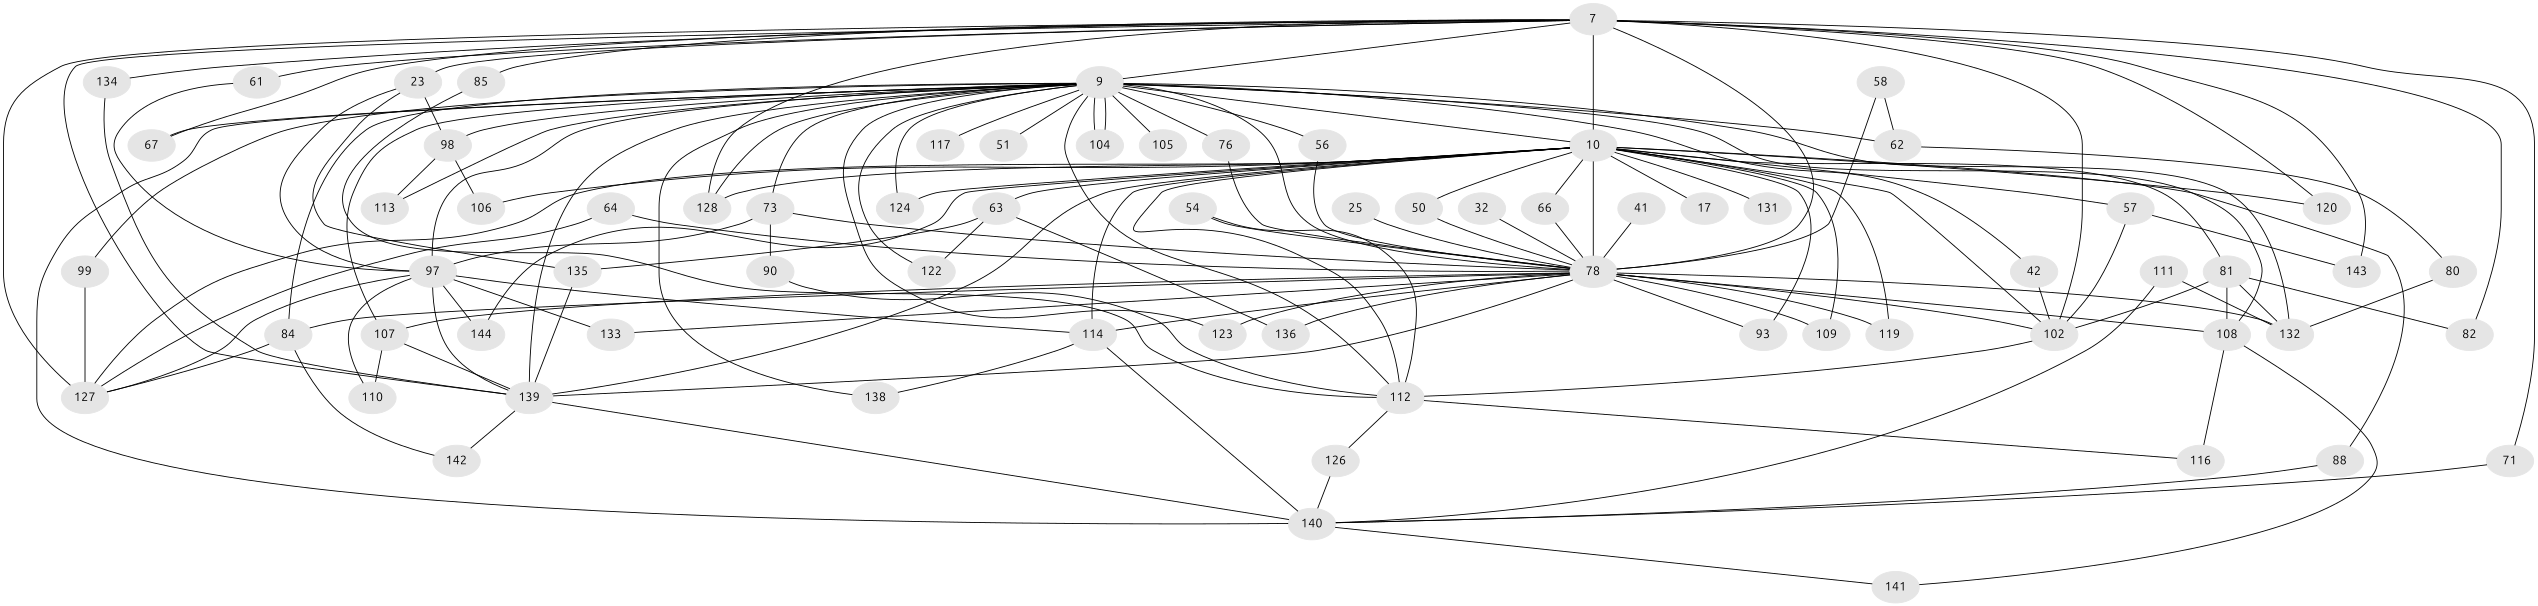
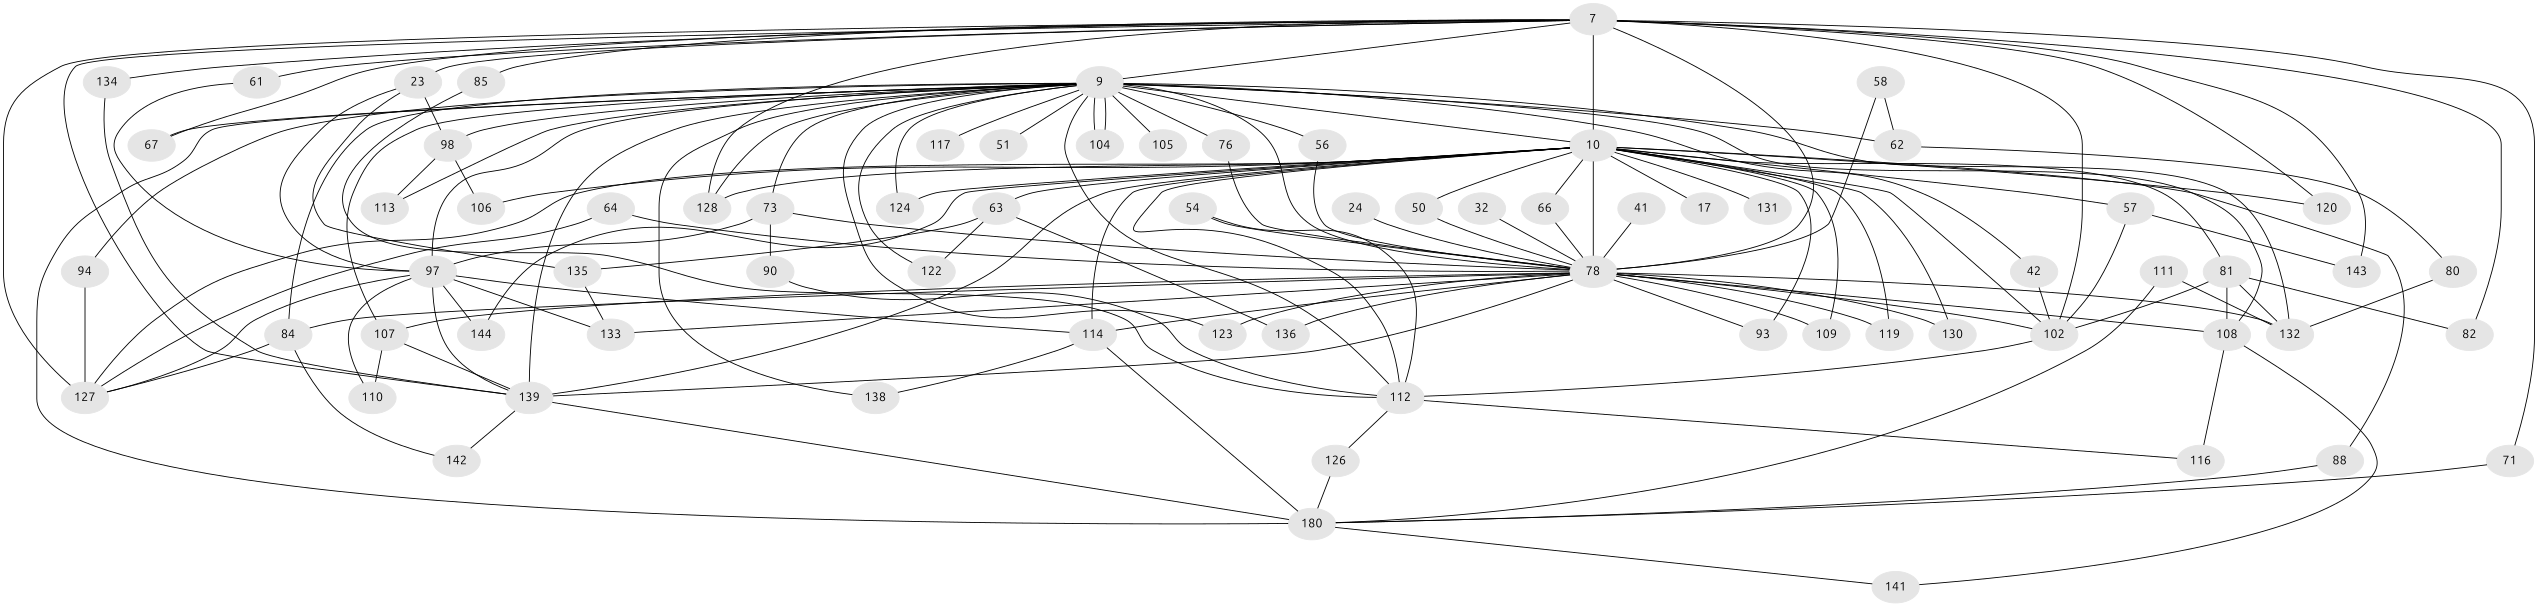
(1356, 209) -> (1356, 209)
(85, 272) -> (85, 272)
(553, 335) -> (592, 299)
none -> (1953, 335)
(1312, 524) -> (1312, 524)
